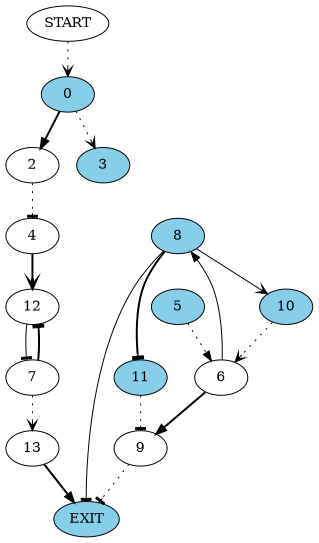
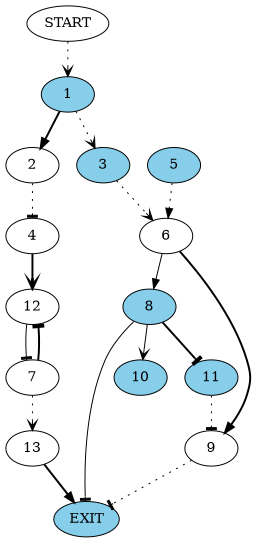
(68, 94) -> (68, 94)
(257, 339) -> (131, 197)
